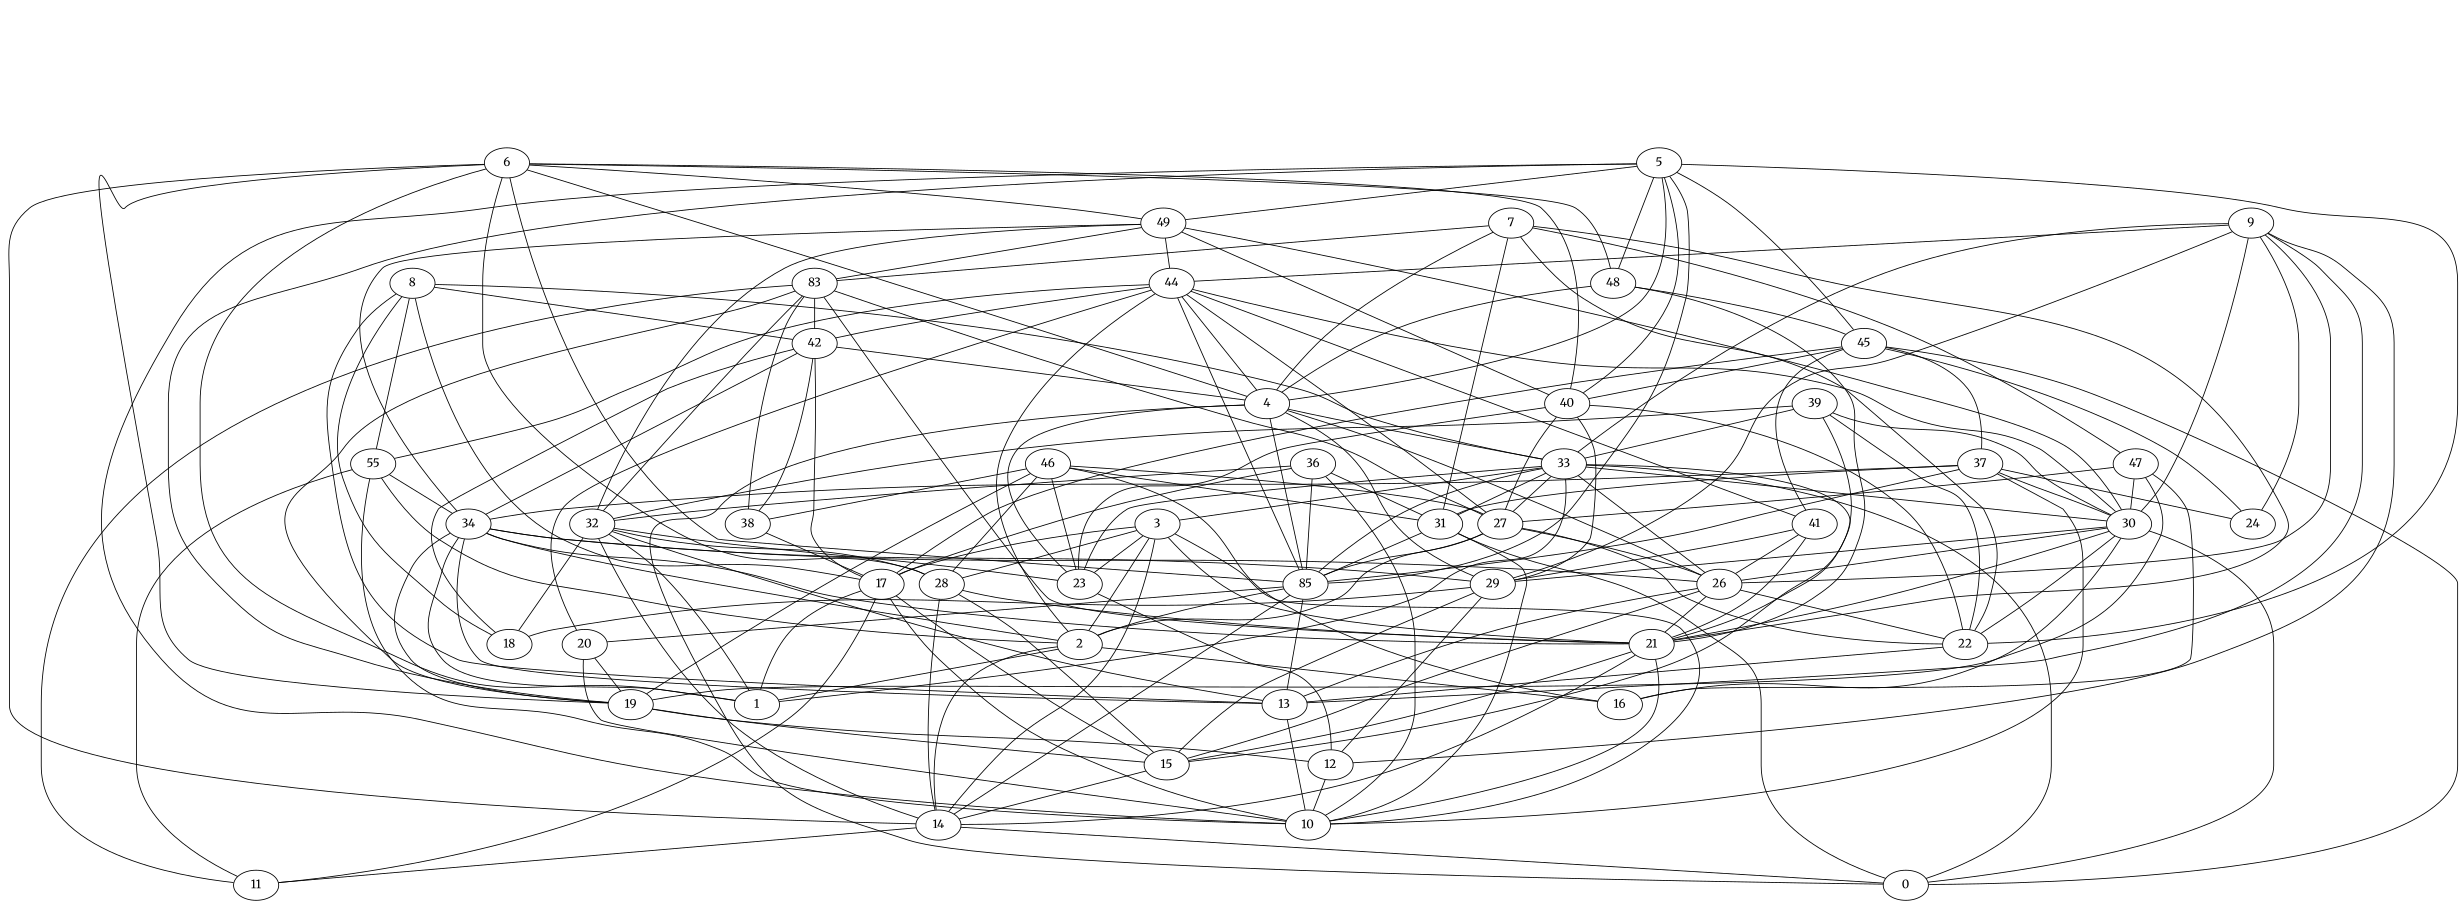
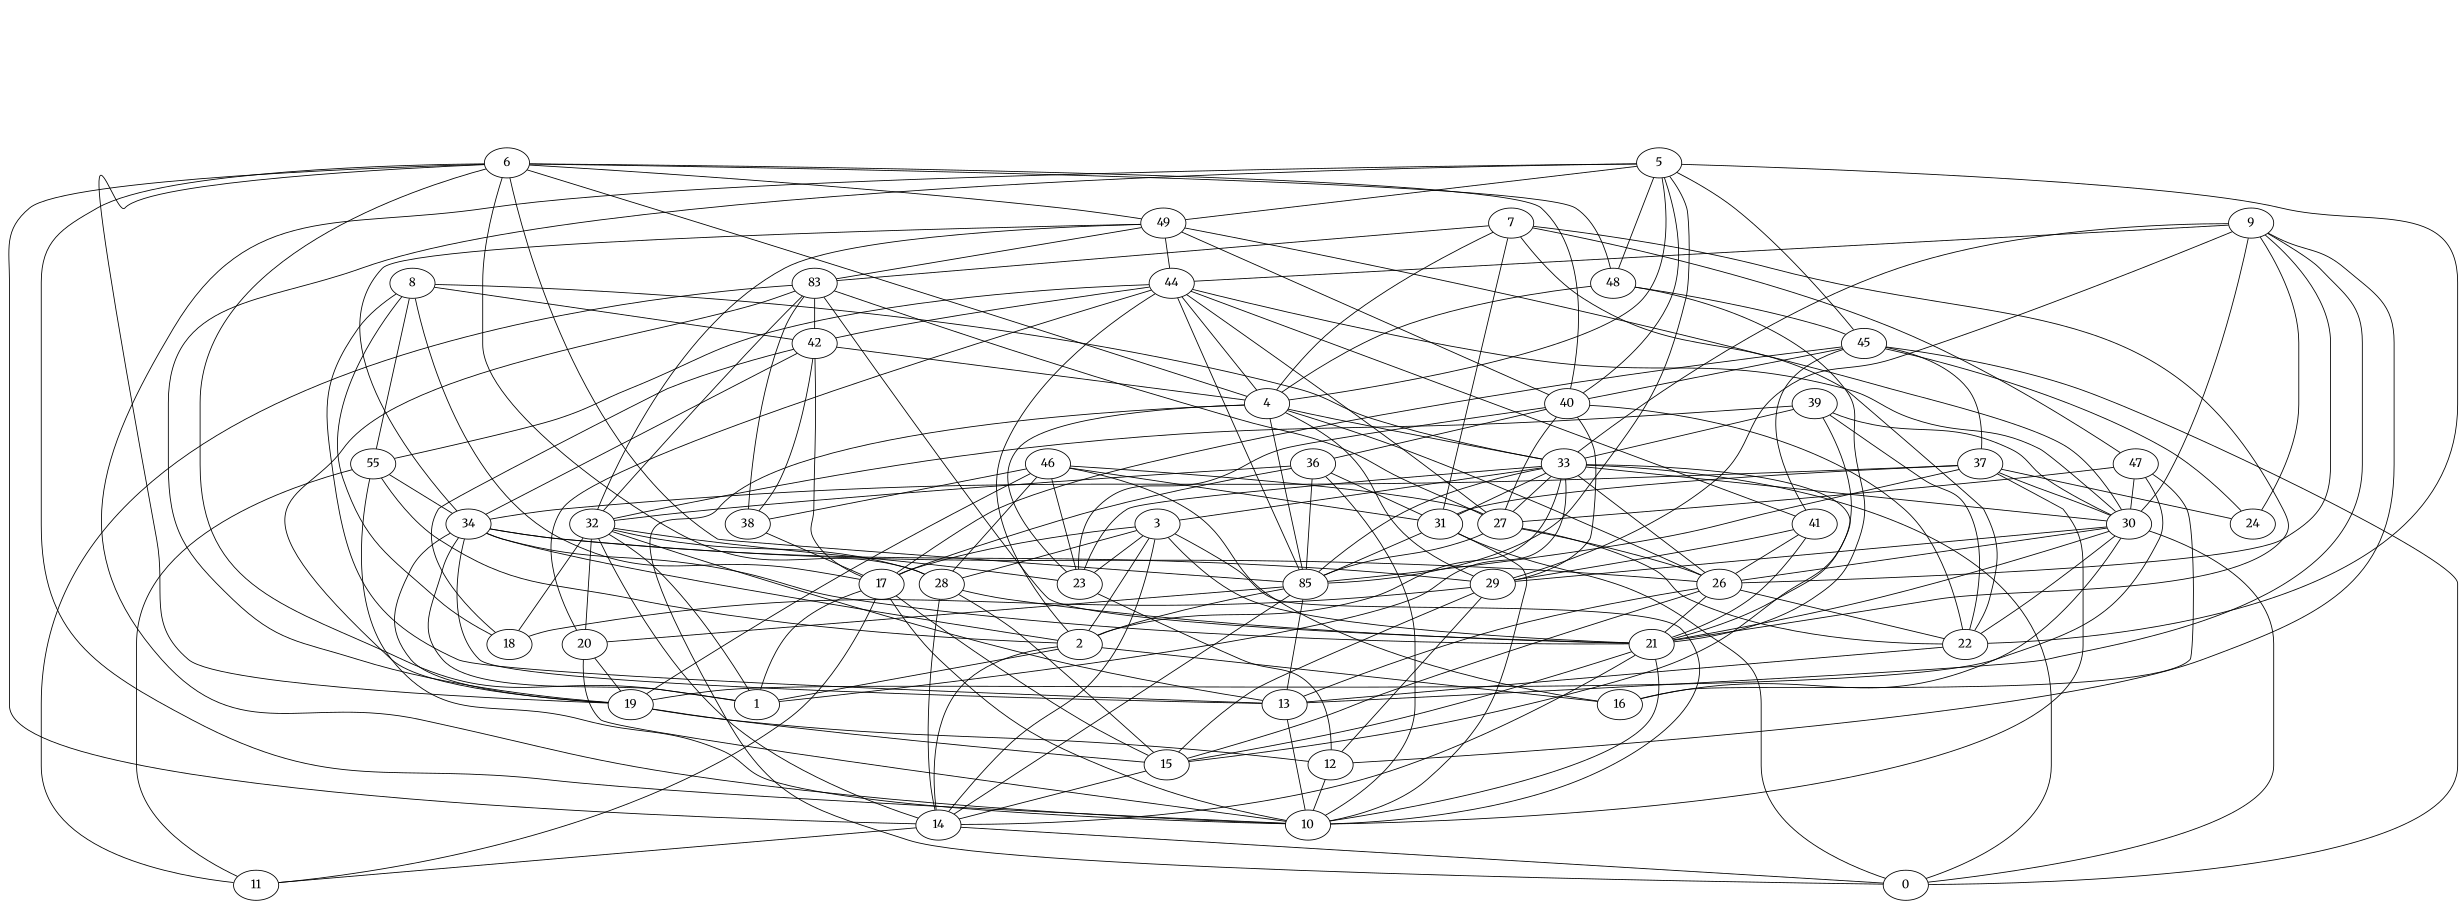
none -> (1445, 433)
none -> (588, 584)
(1308, 609) -> (1315, 610)
none -> (240, 743)
